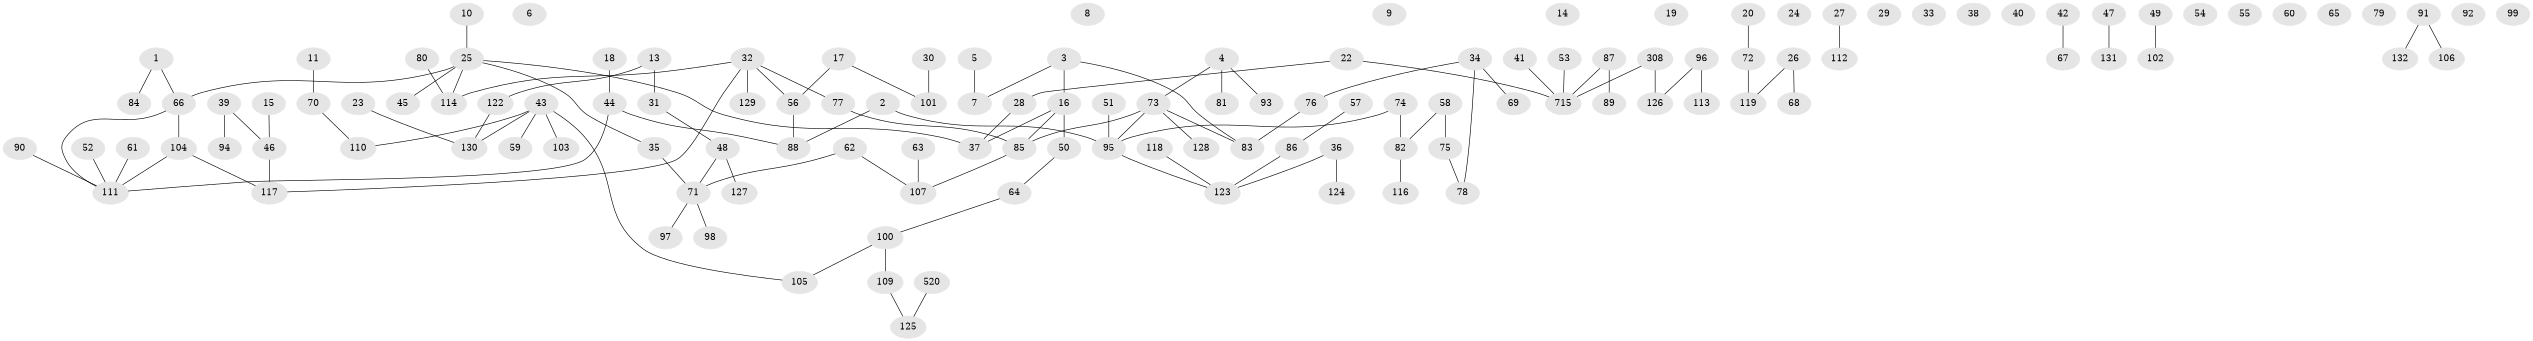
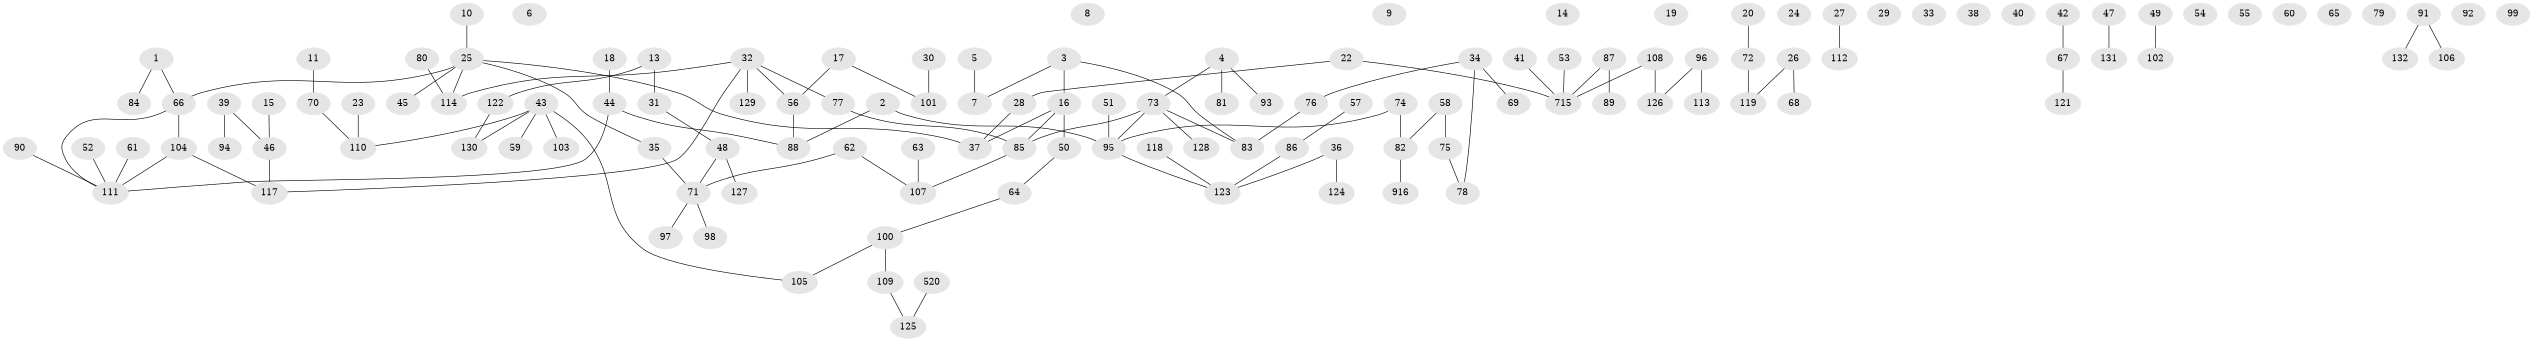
(1655, 59) -> (1655, 59)
none -> (2063, 104)
(412, 127) -> (358, 126)
(1401, 193) -> (1401, 193)
